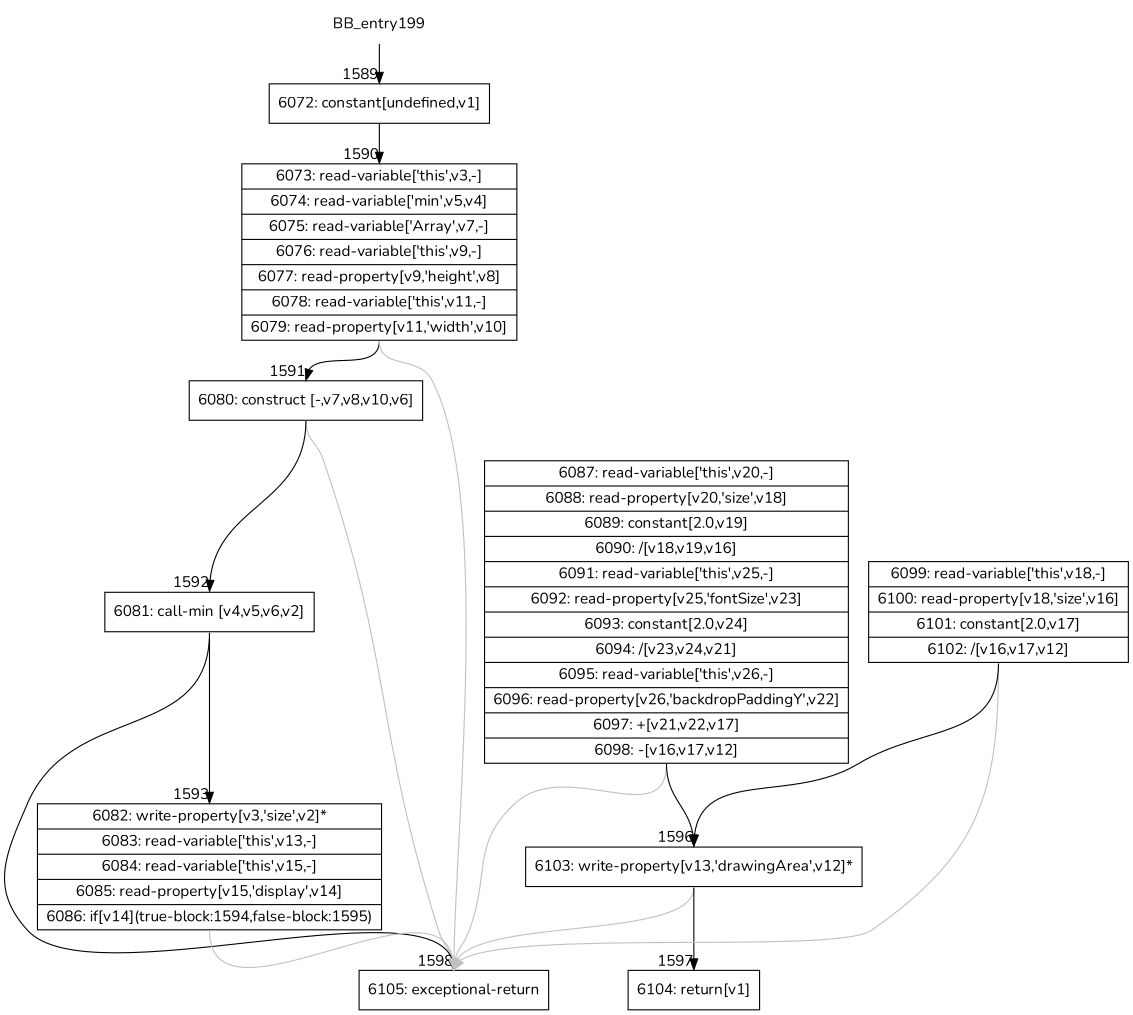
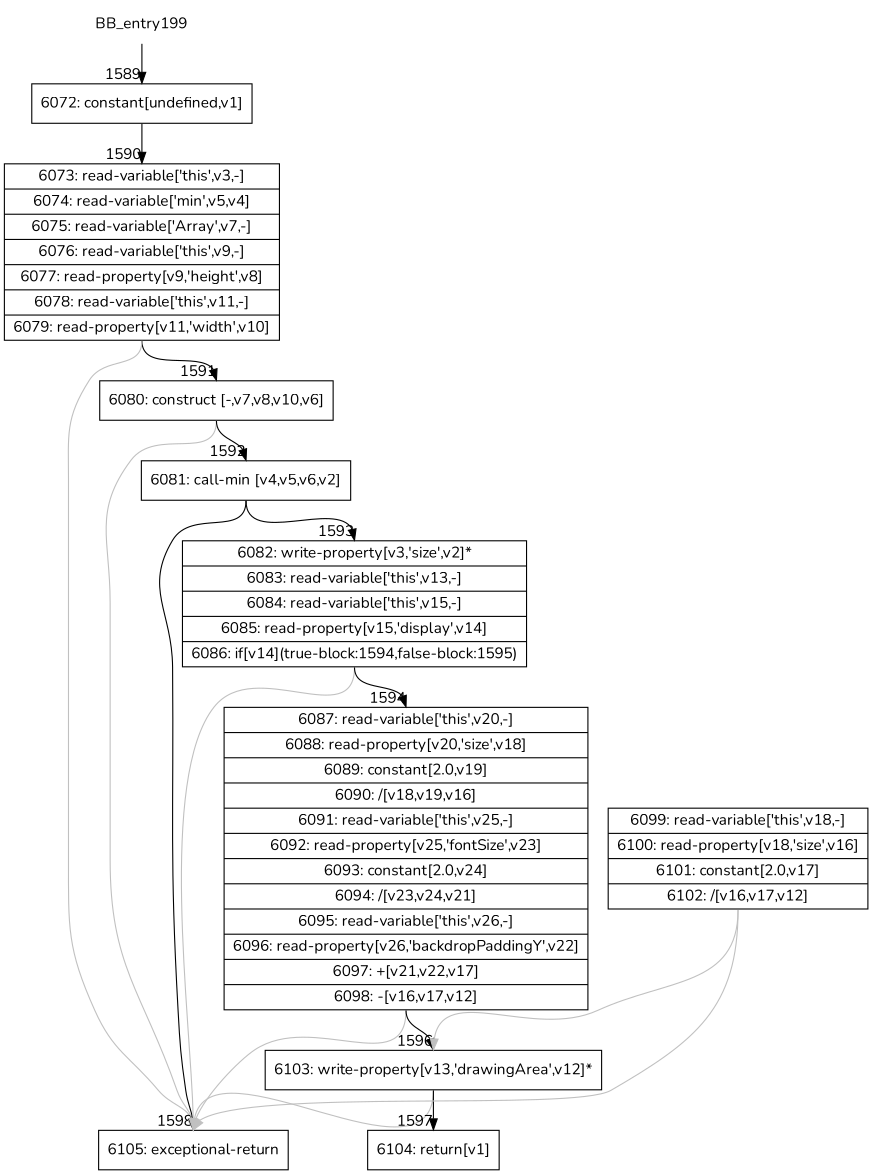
none -> (375, 686)
(857, 765) -> (602, 1009)
